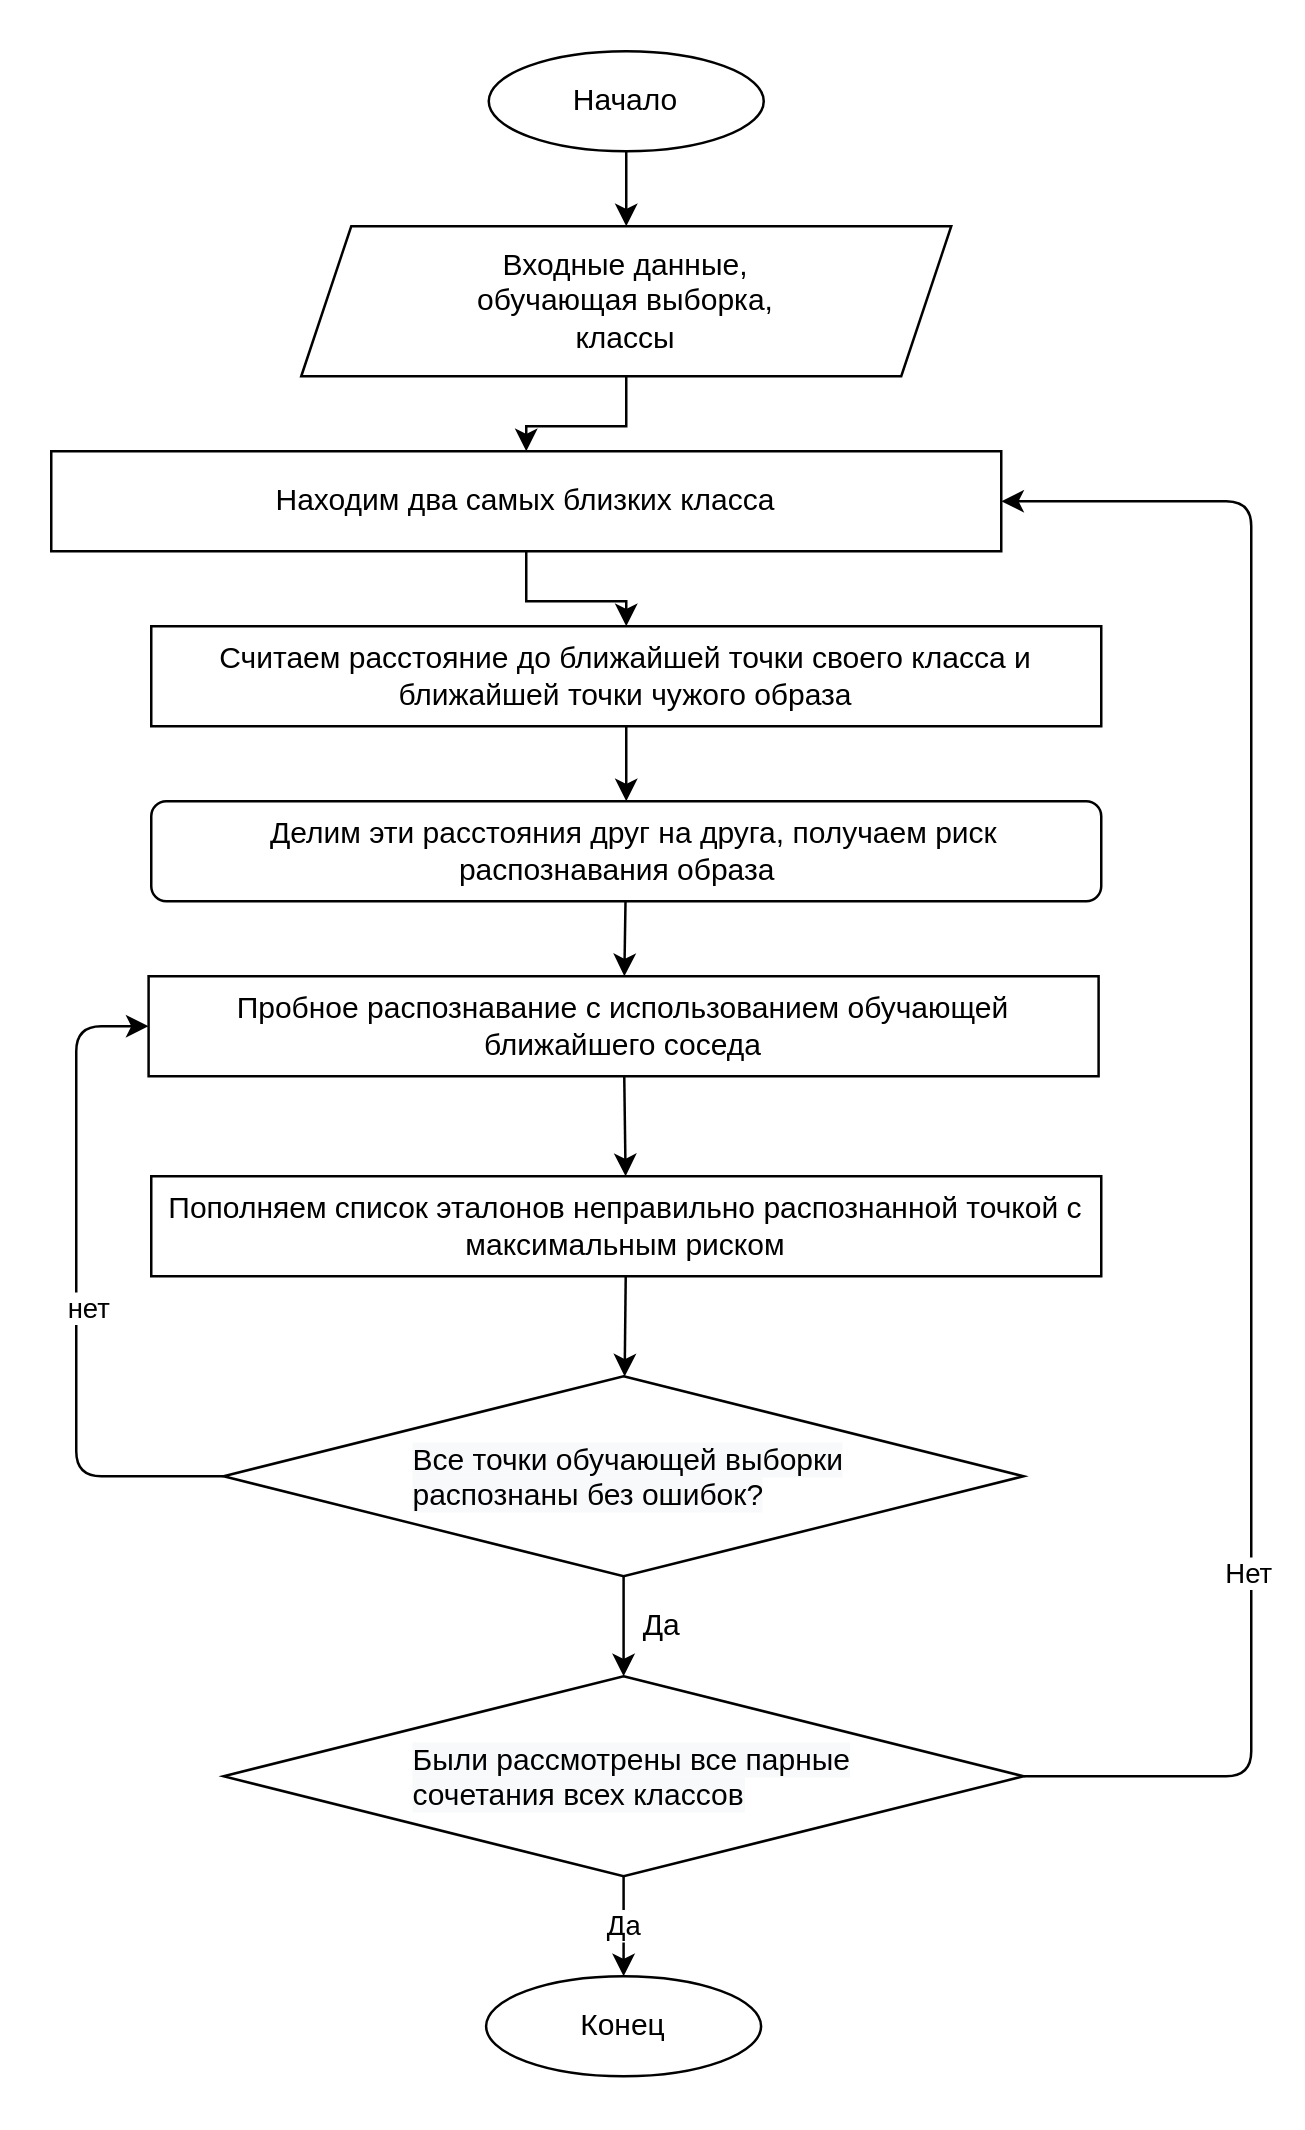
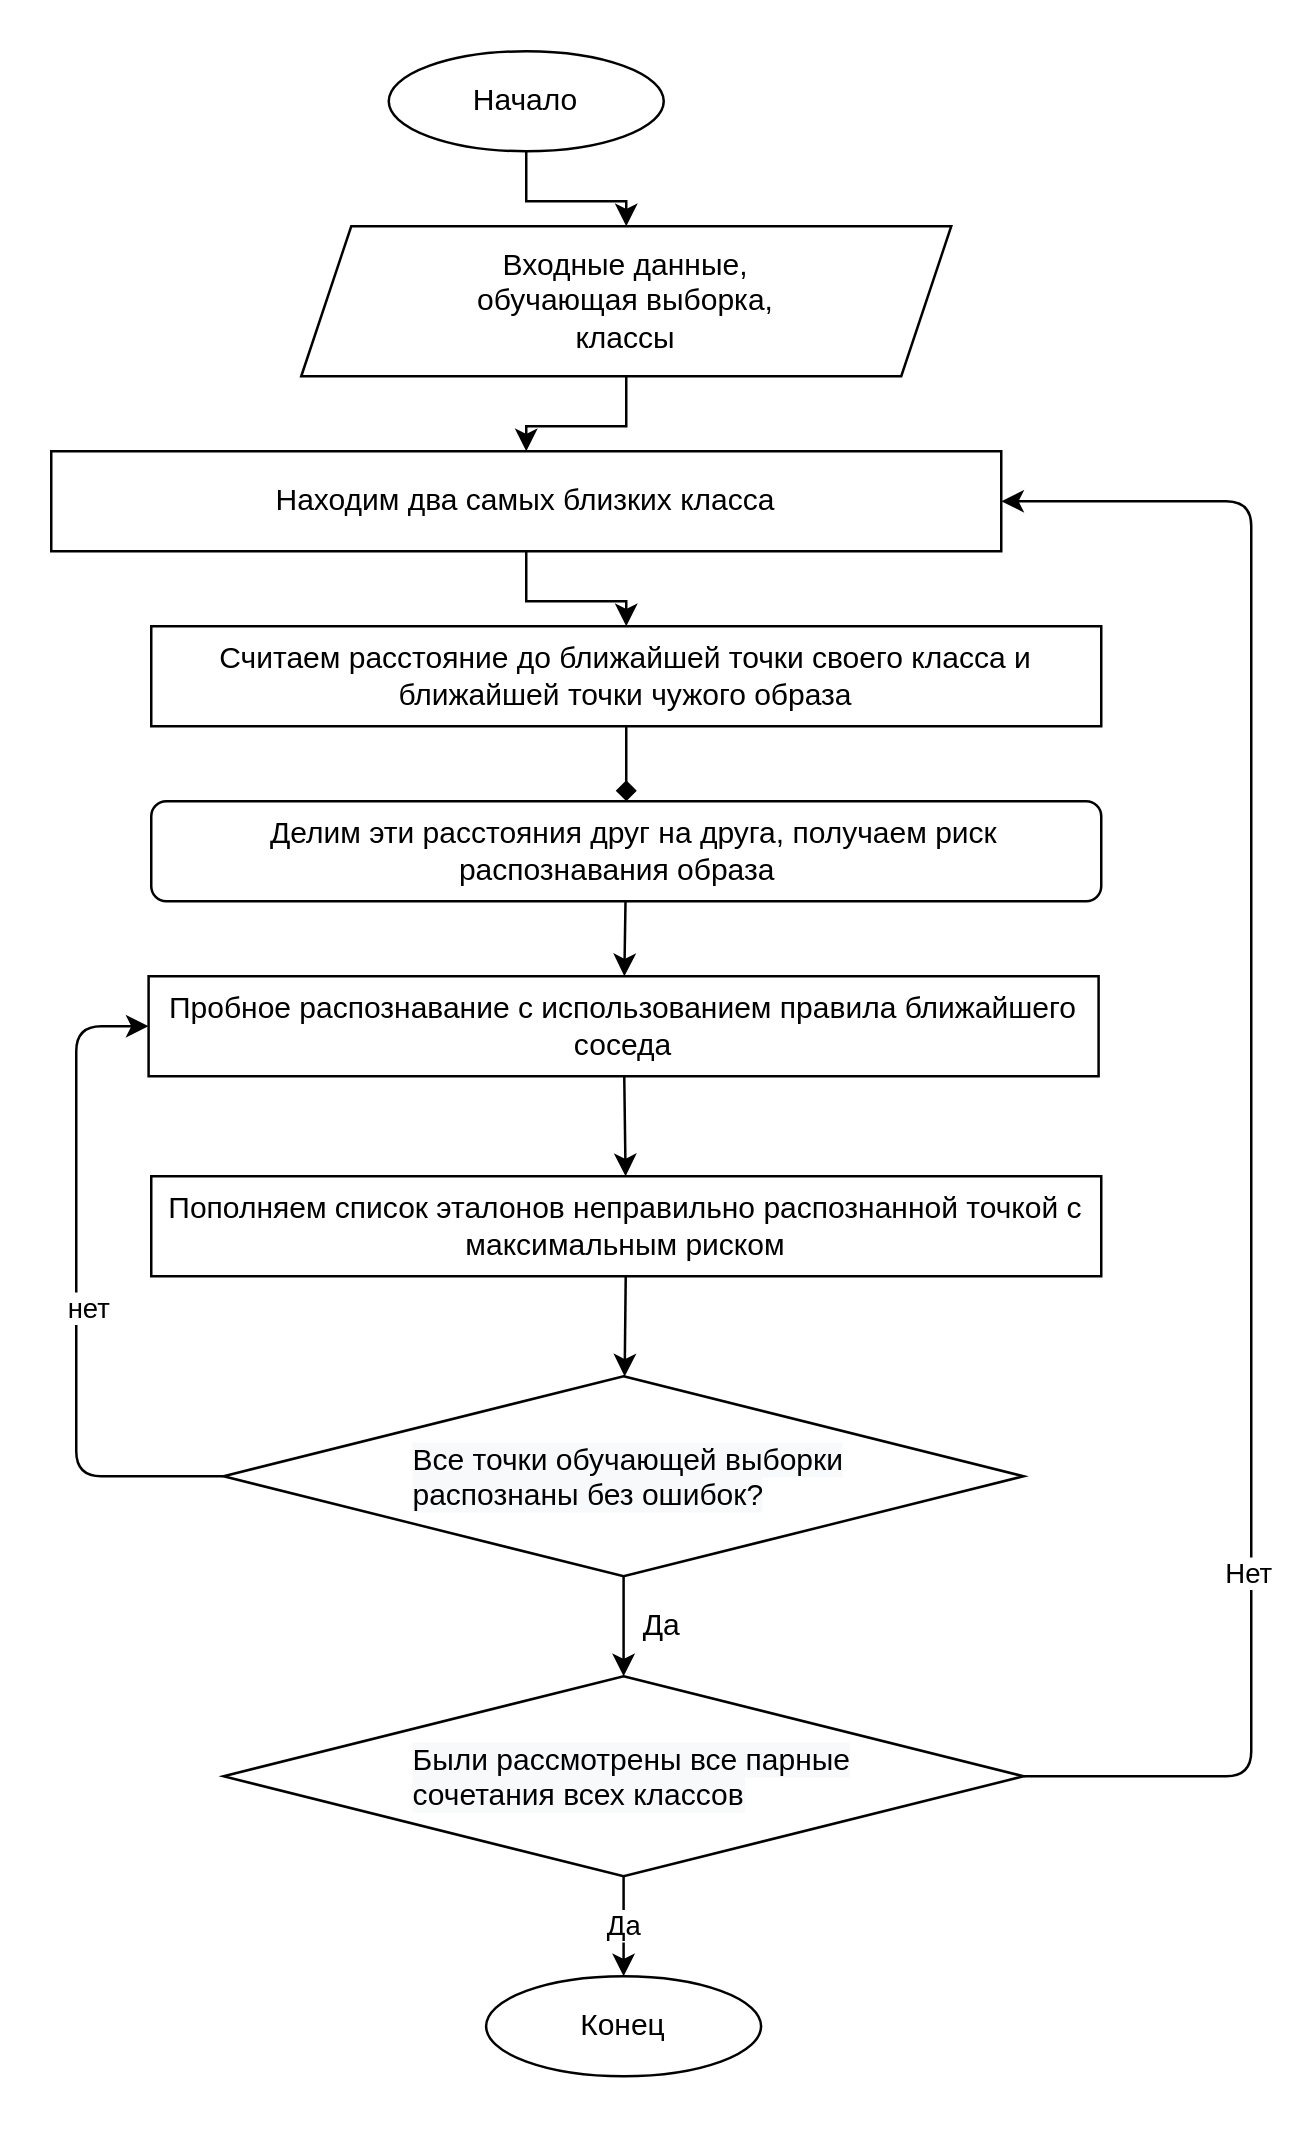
(626, 101) -> (526, 101)
(626, 782) -> (626, 781)
(624, 1026) -> (624, 1026)
